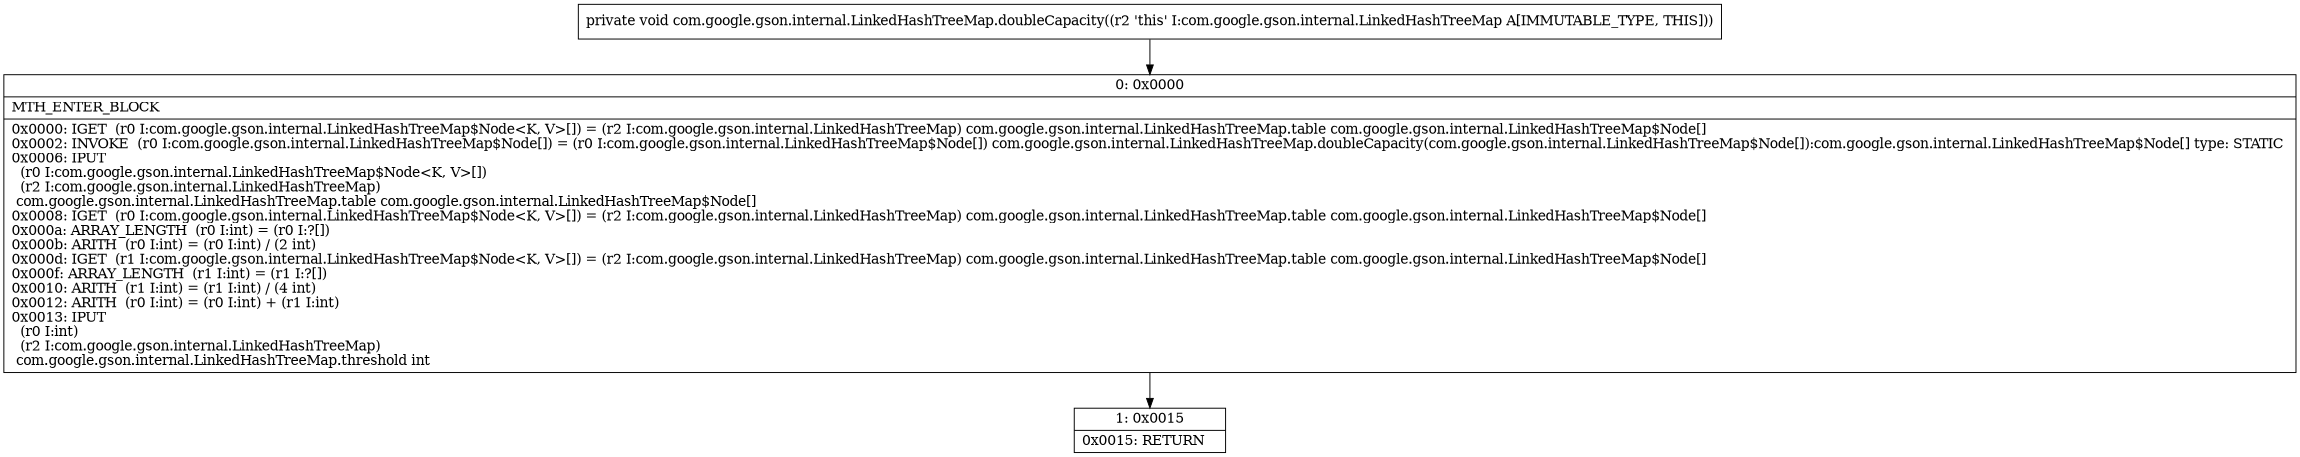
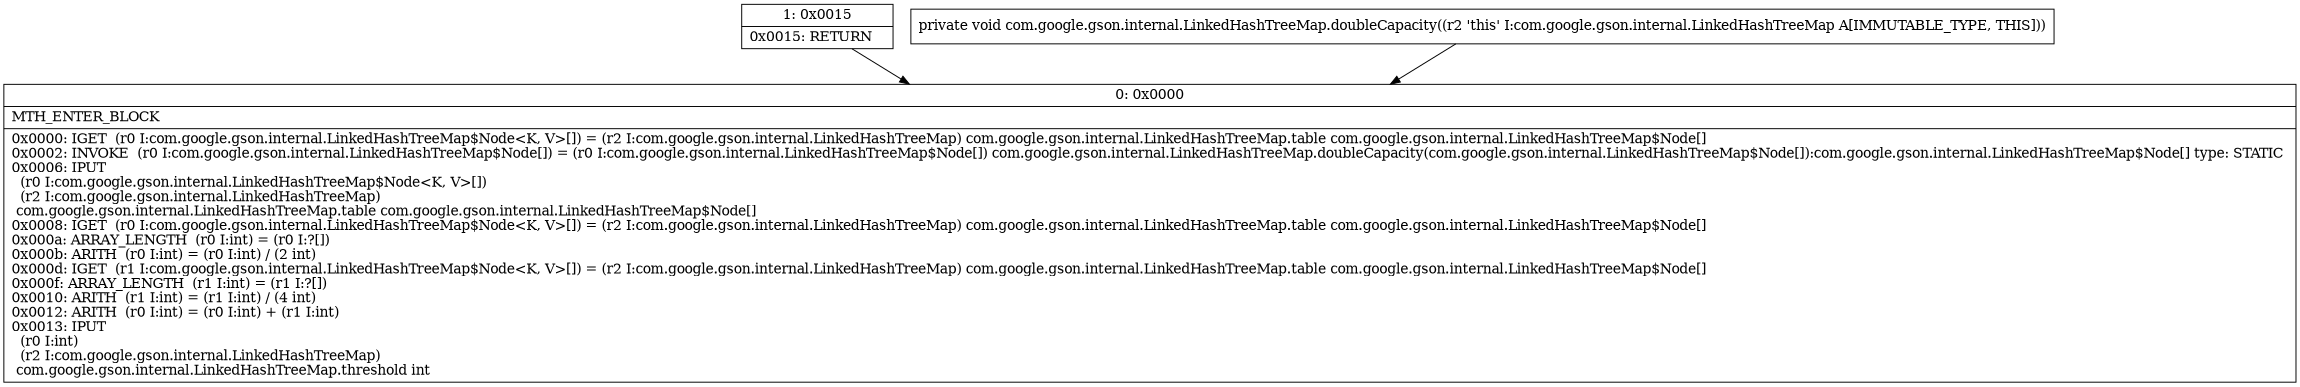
(1150, 385) -> (877, 64)
